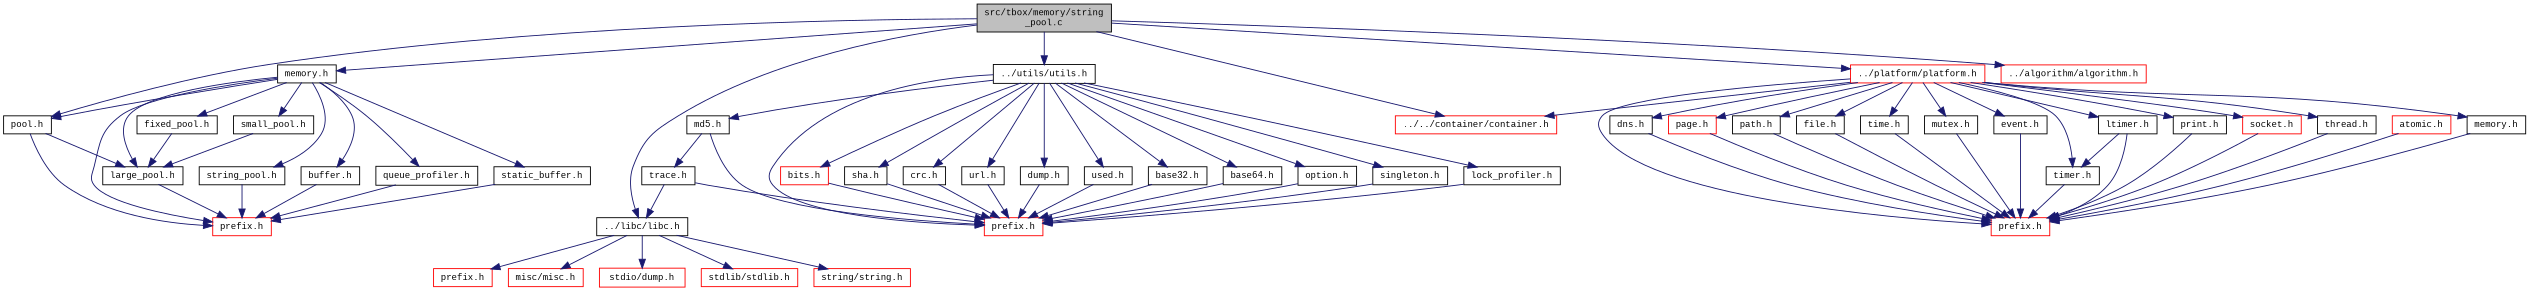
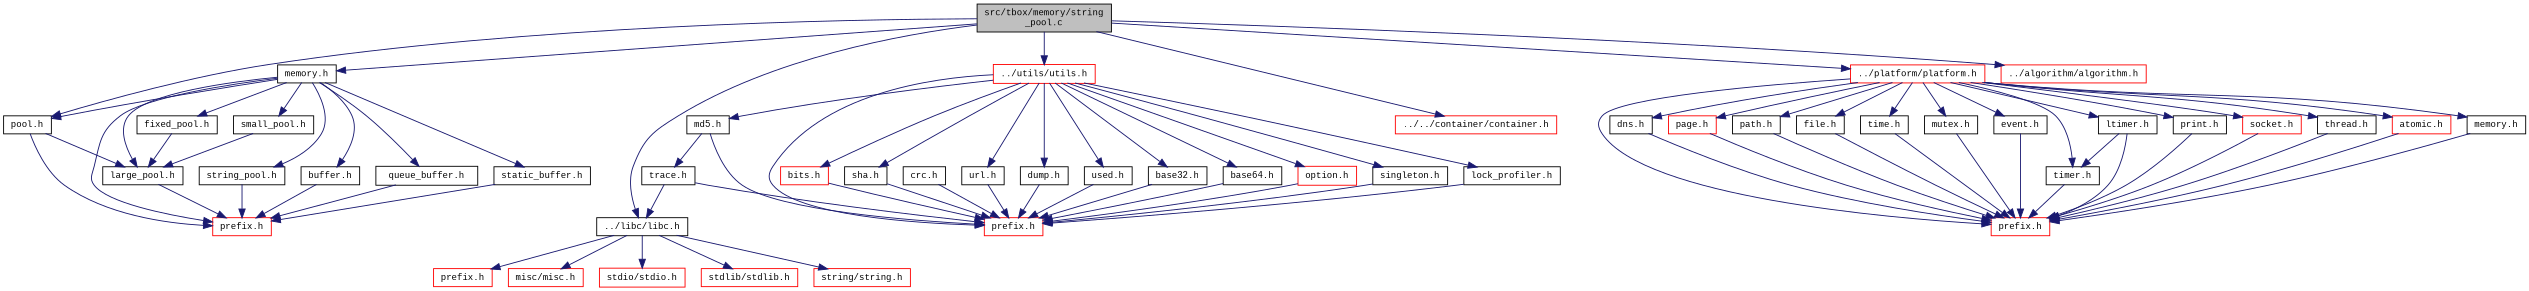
(1044, 74) -> (1044, 74)
(1702, 99) -> (2184, 96)
(988, 122) -> none
(427, 176) -> (427, 176)
(1327, 176) -> (1327, 176)
(642, 278) -> (642, 278)
